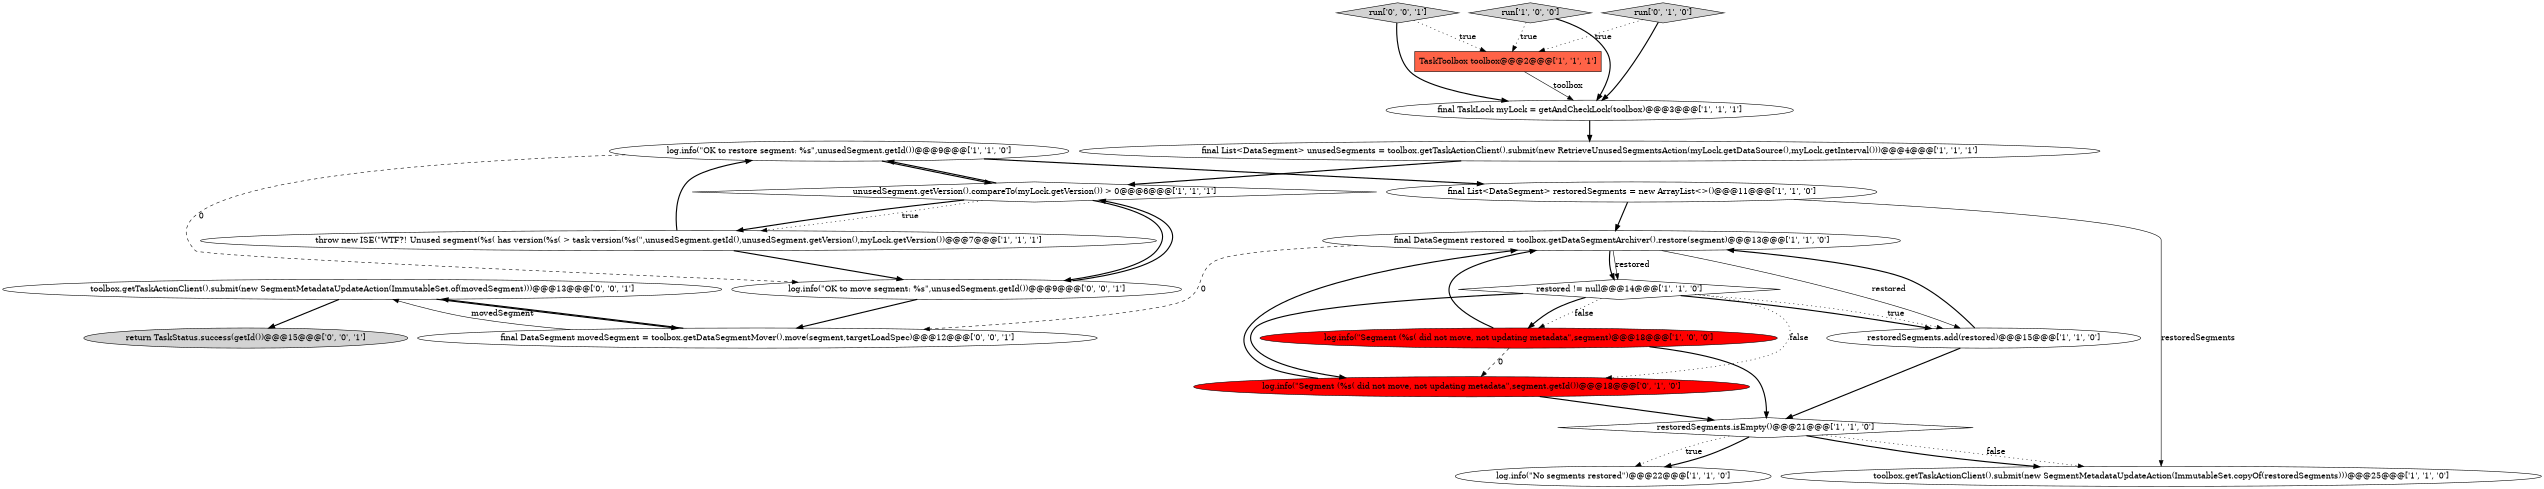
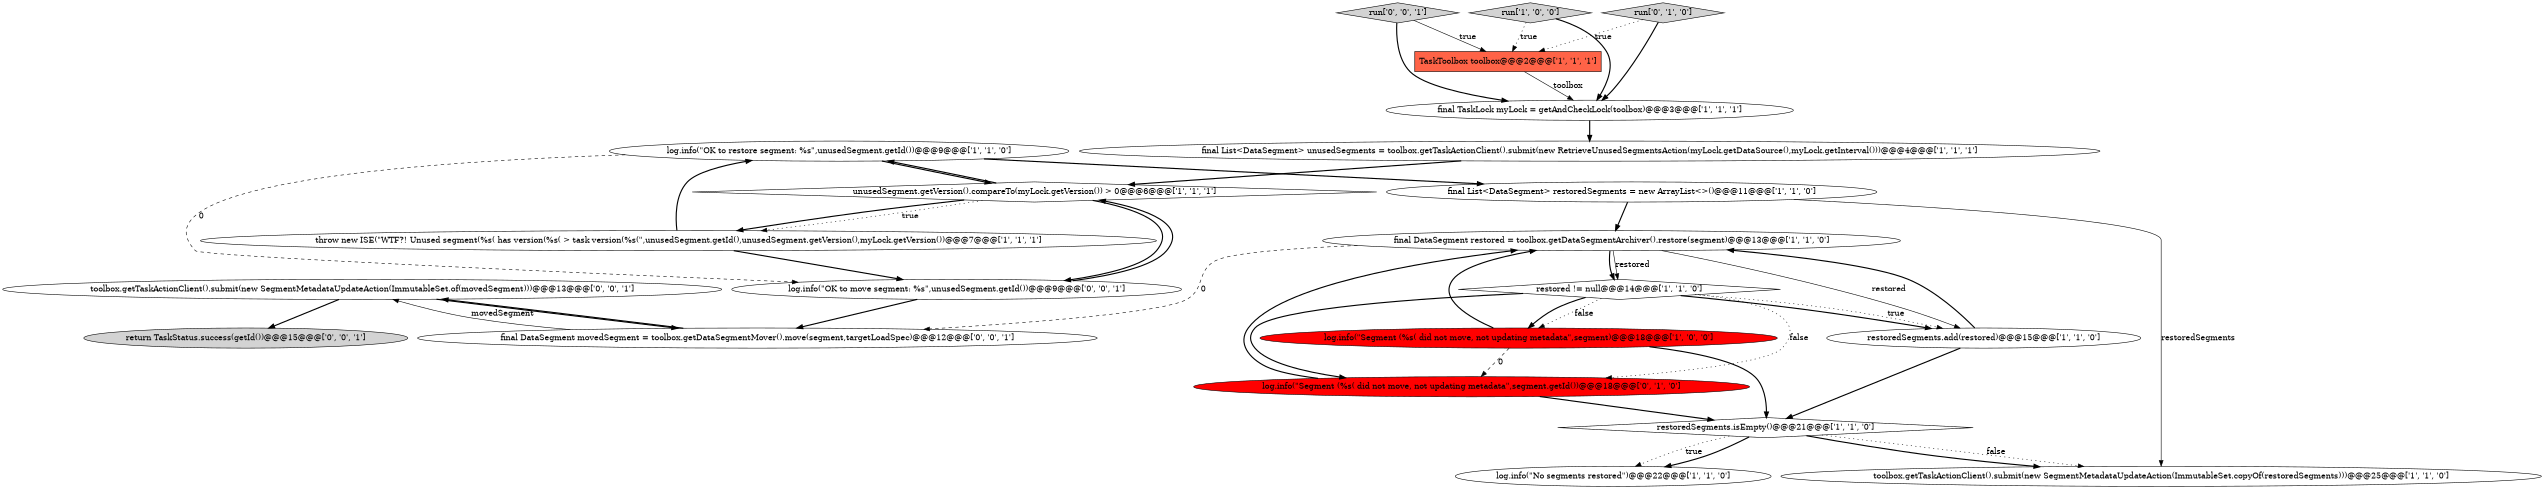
(1447, 35) -> (1447, 35)
